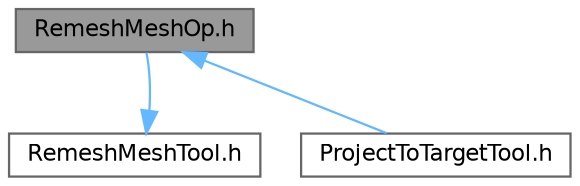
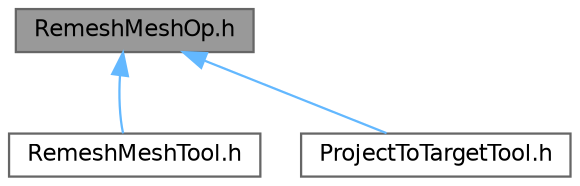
(150, 82) -> (120, 105)
